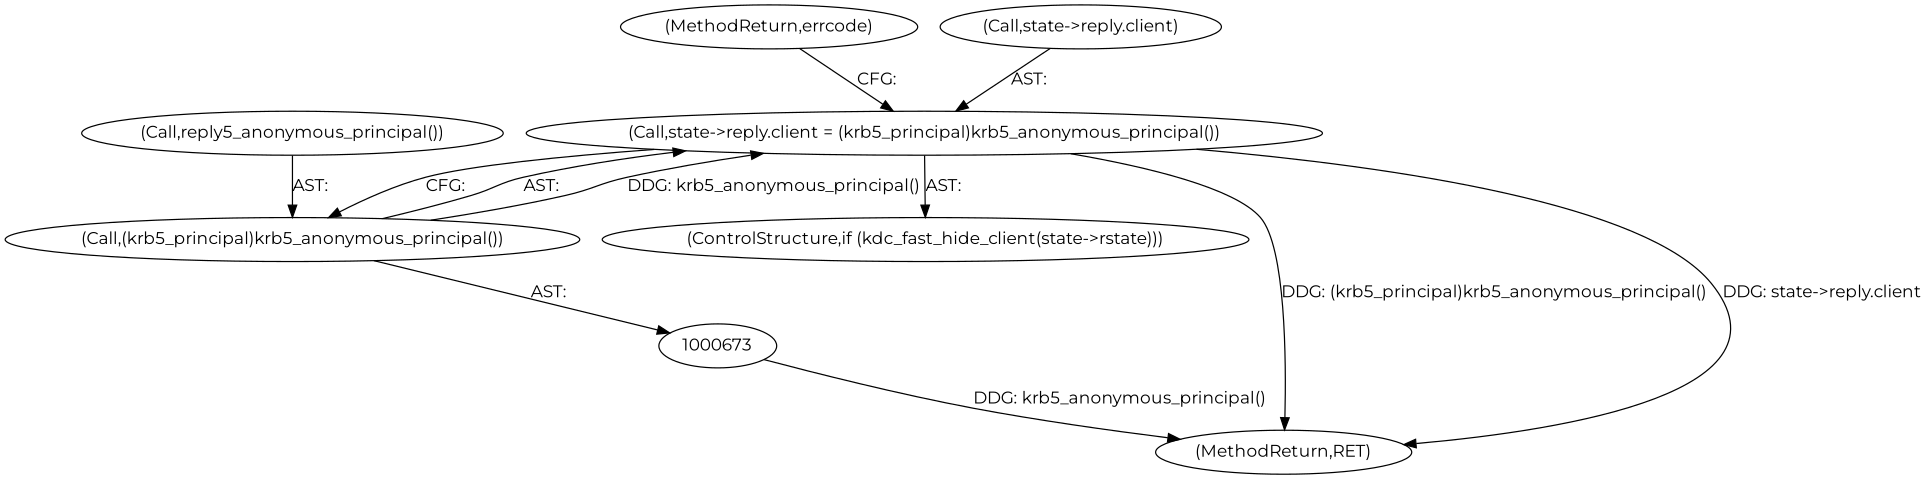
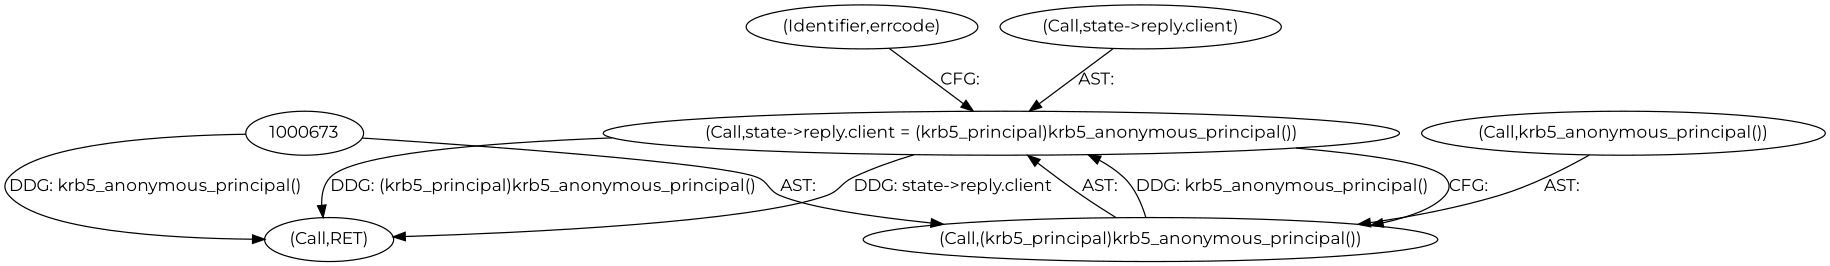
(769, 27) -> (862, 27)
(292, 133) -> (1623, 133)
(926, 240) -> none
(516, 295) -> (652, 161)
(1284, 452) -> (329, 240)
